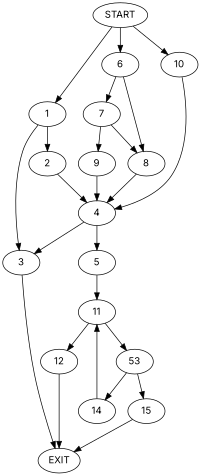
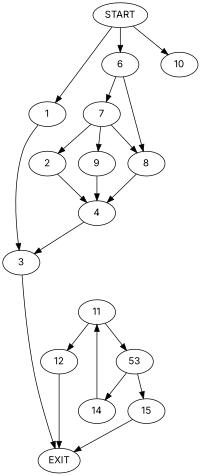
(47, 136) -> (77, 137)
(180, 157) -> none
(97, 263) -> none
